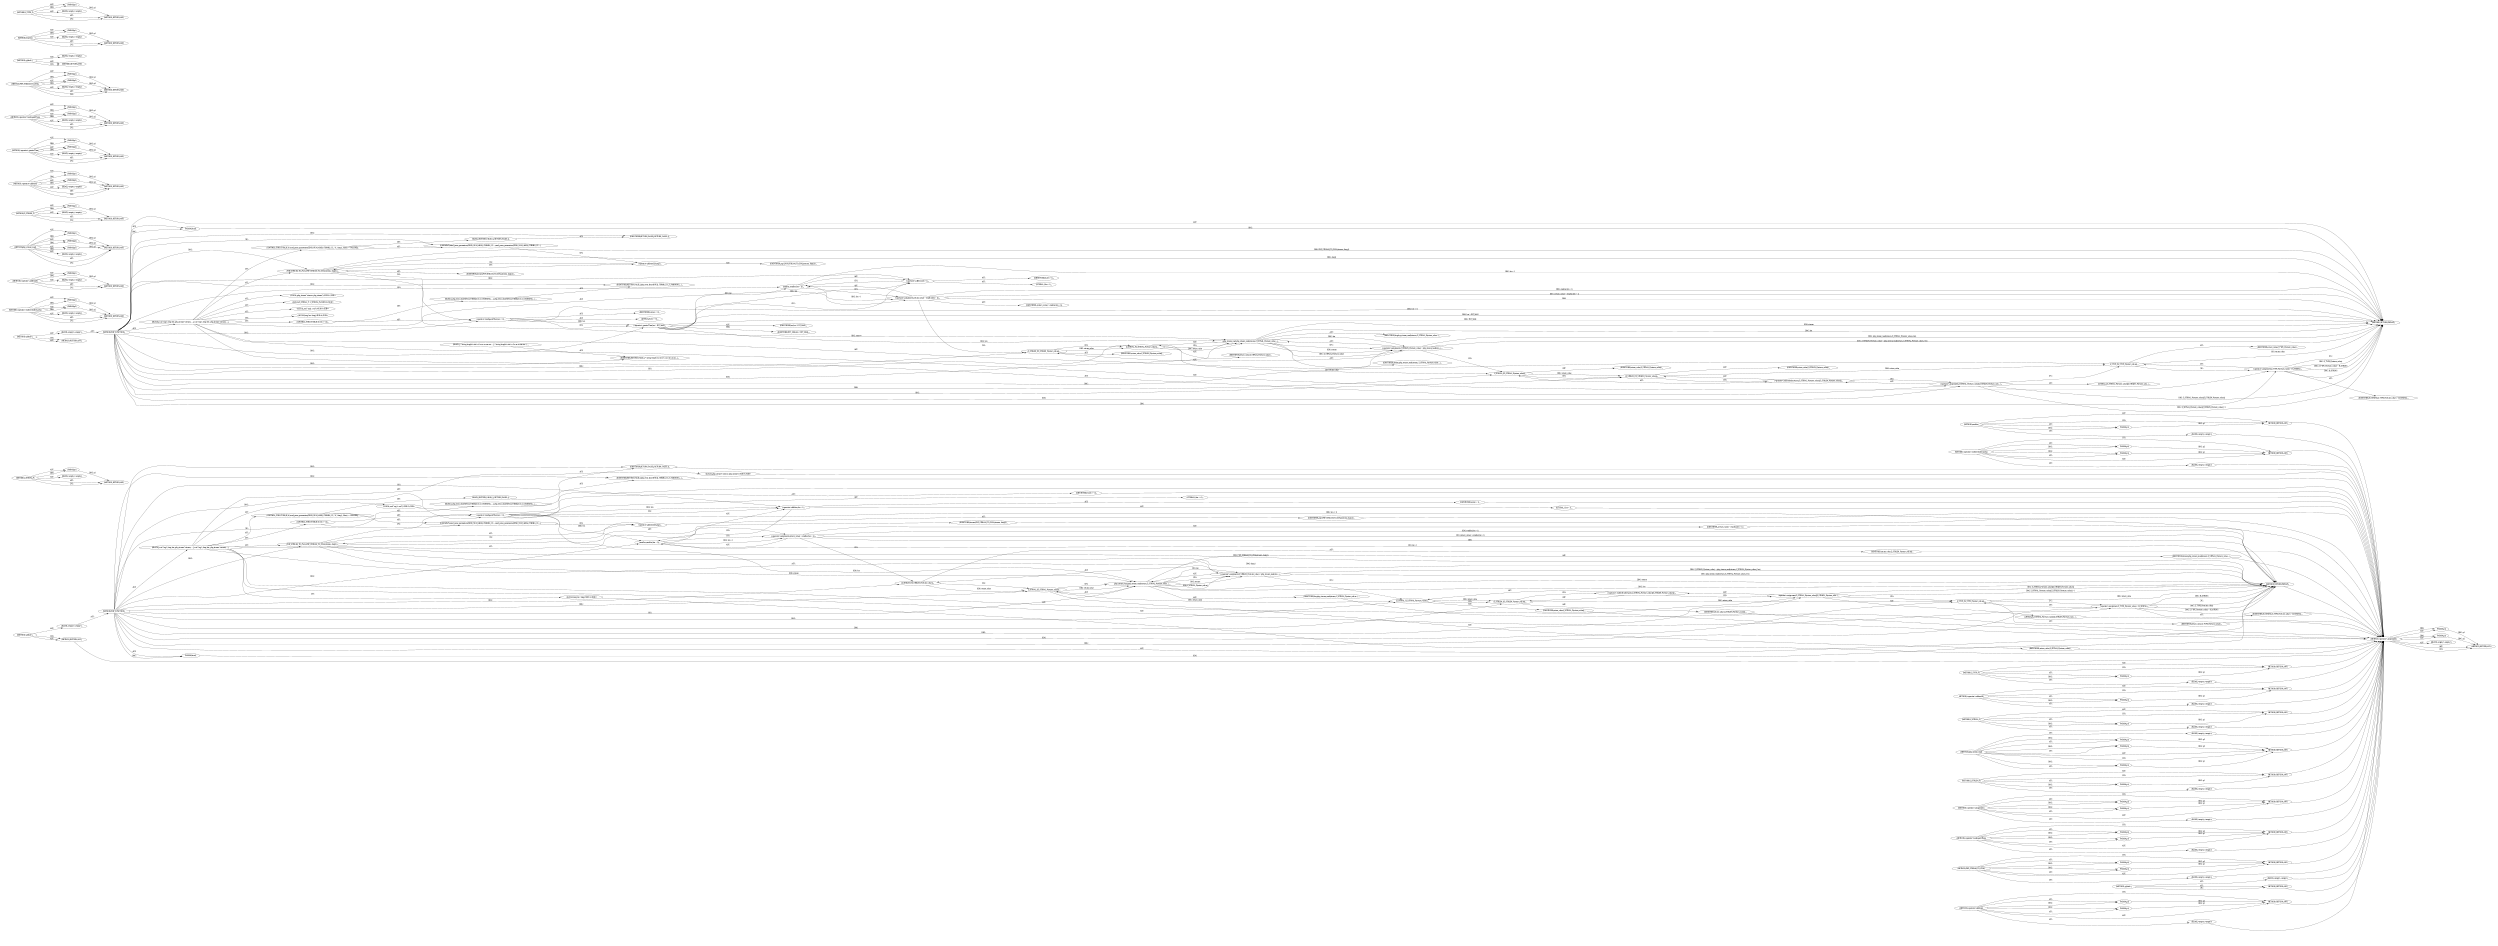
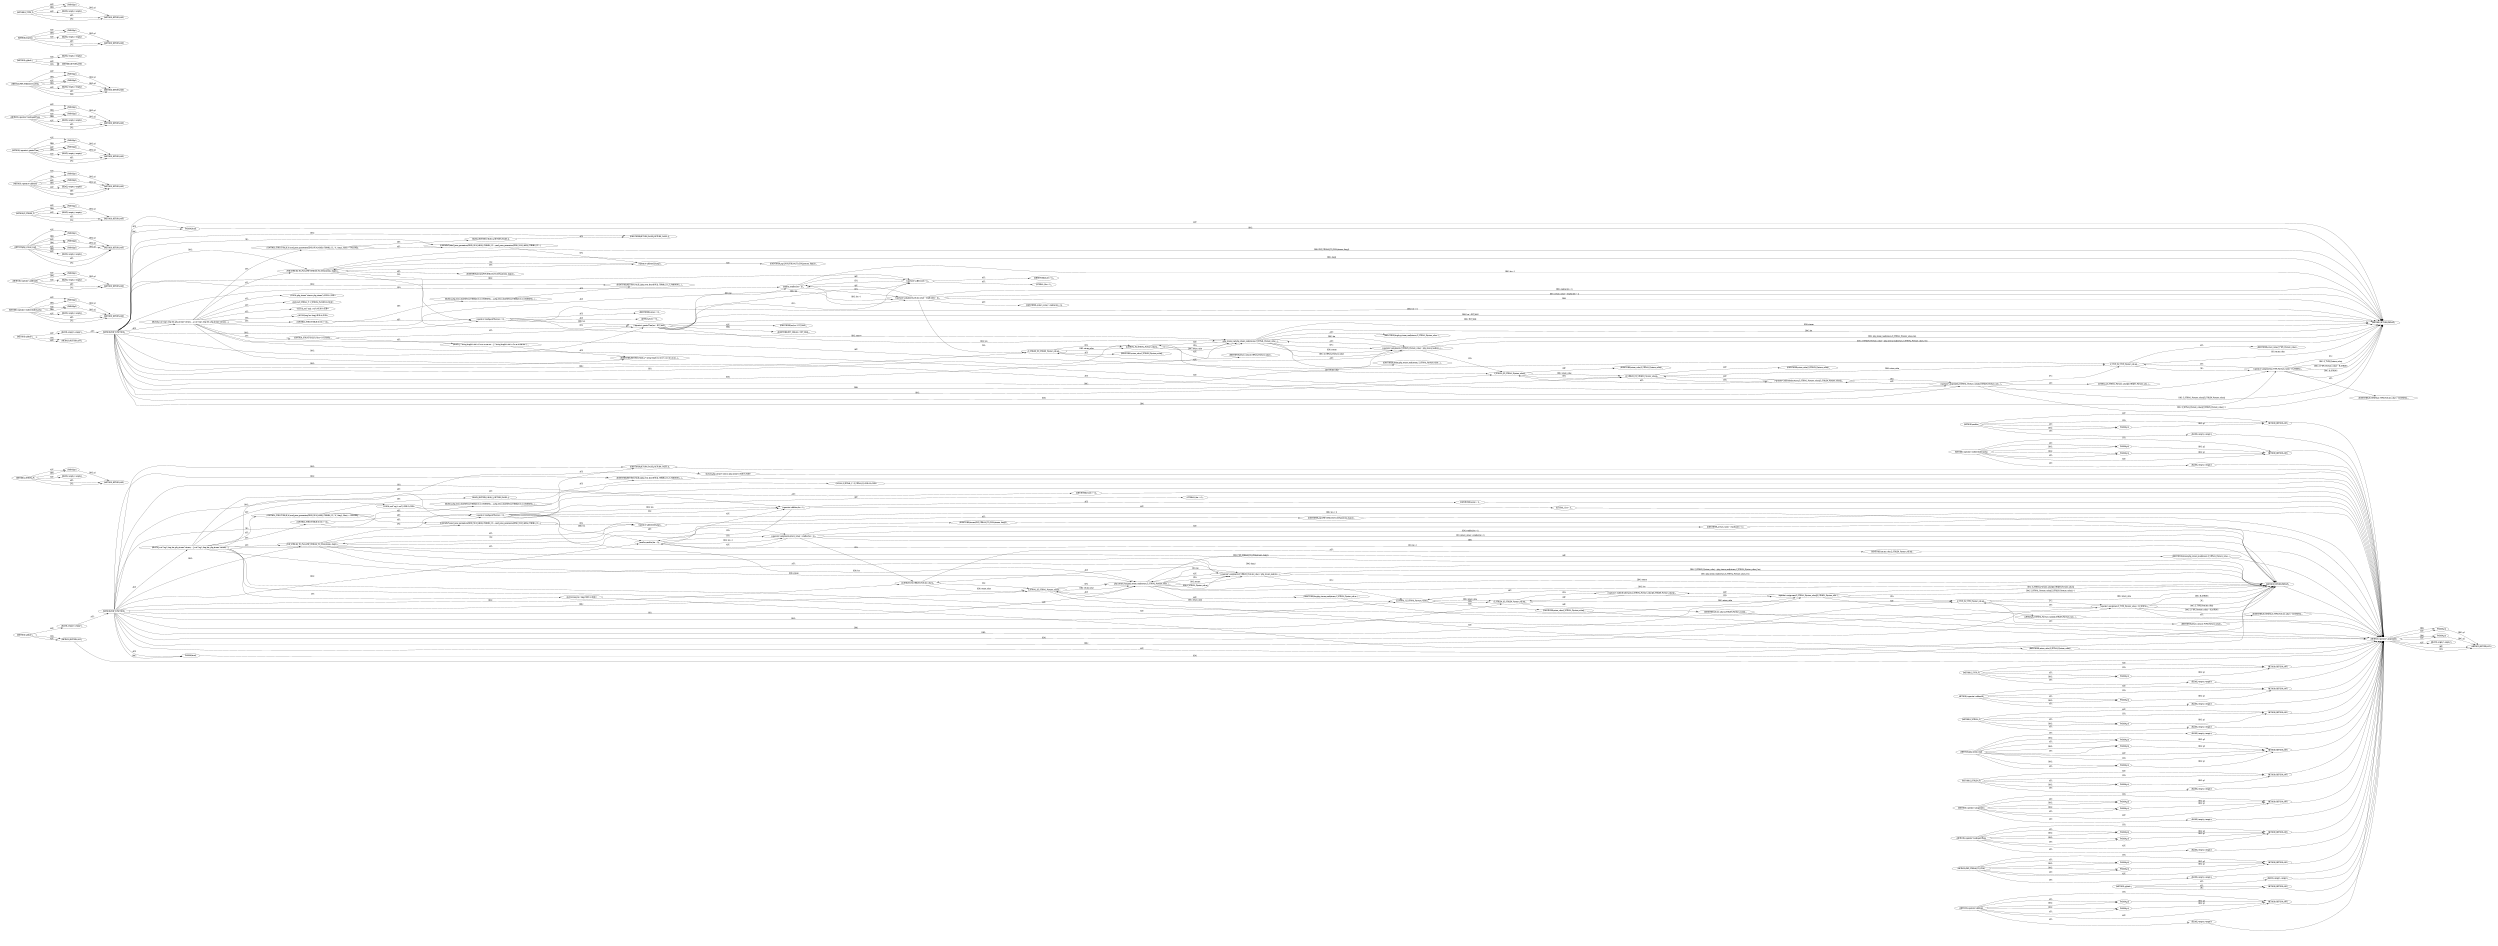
none -> (313, 338)
none -> (856, 484)
